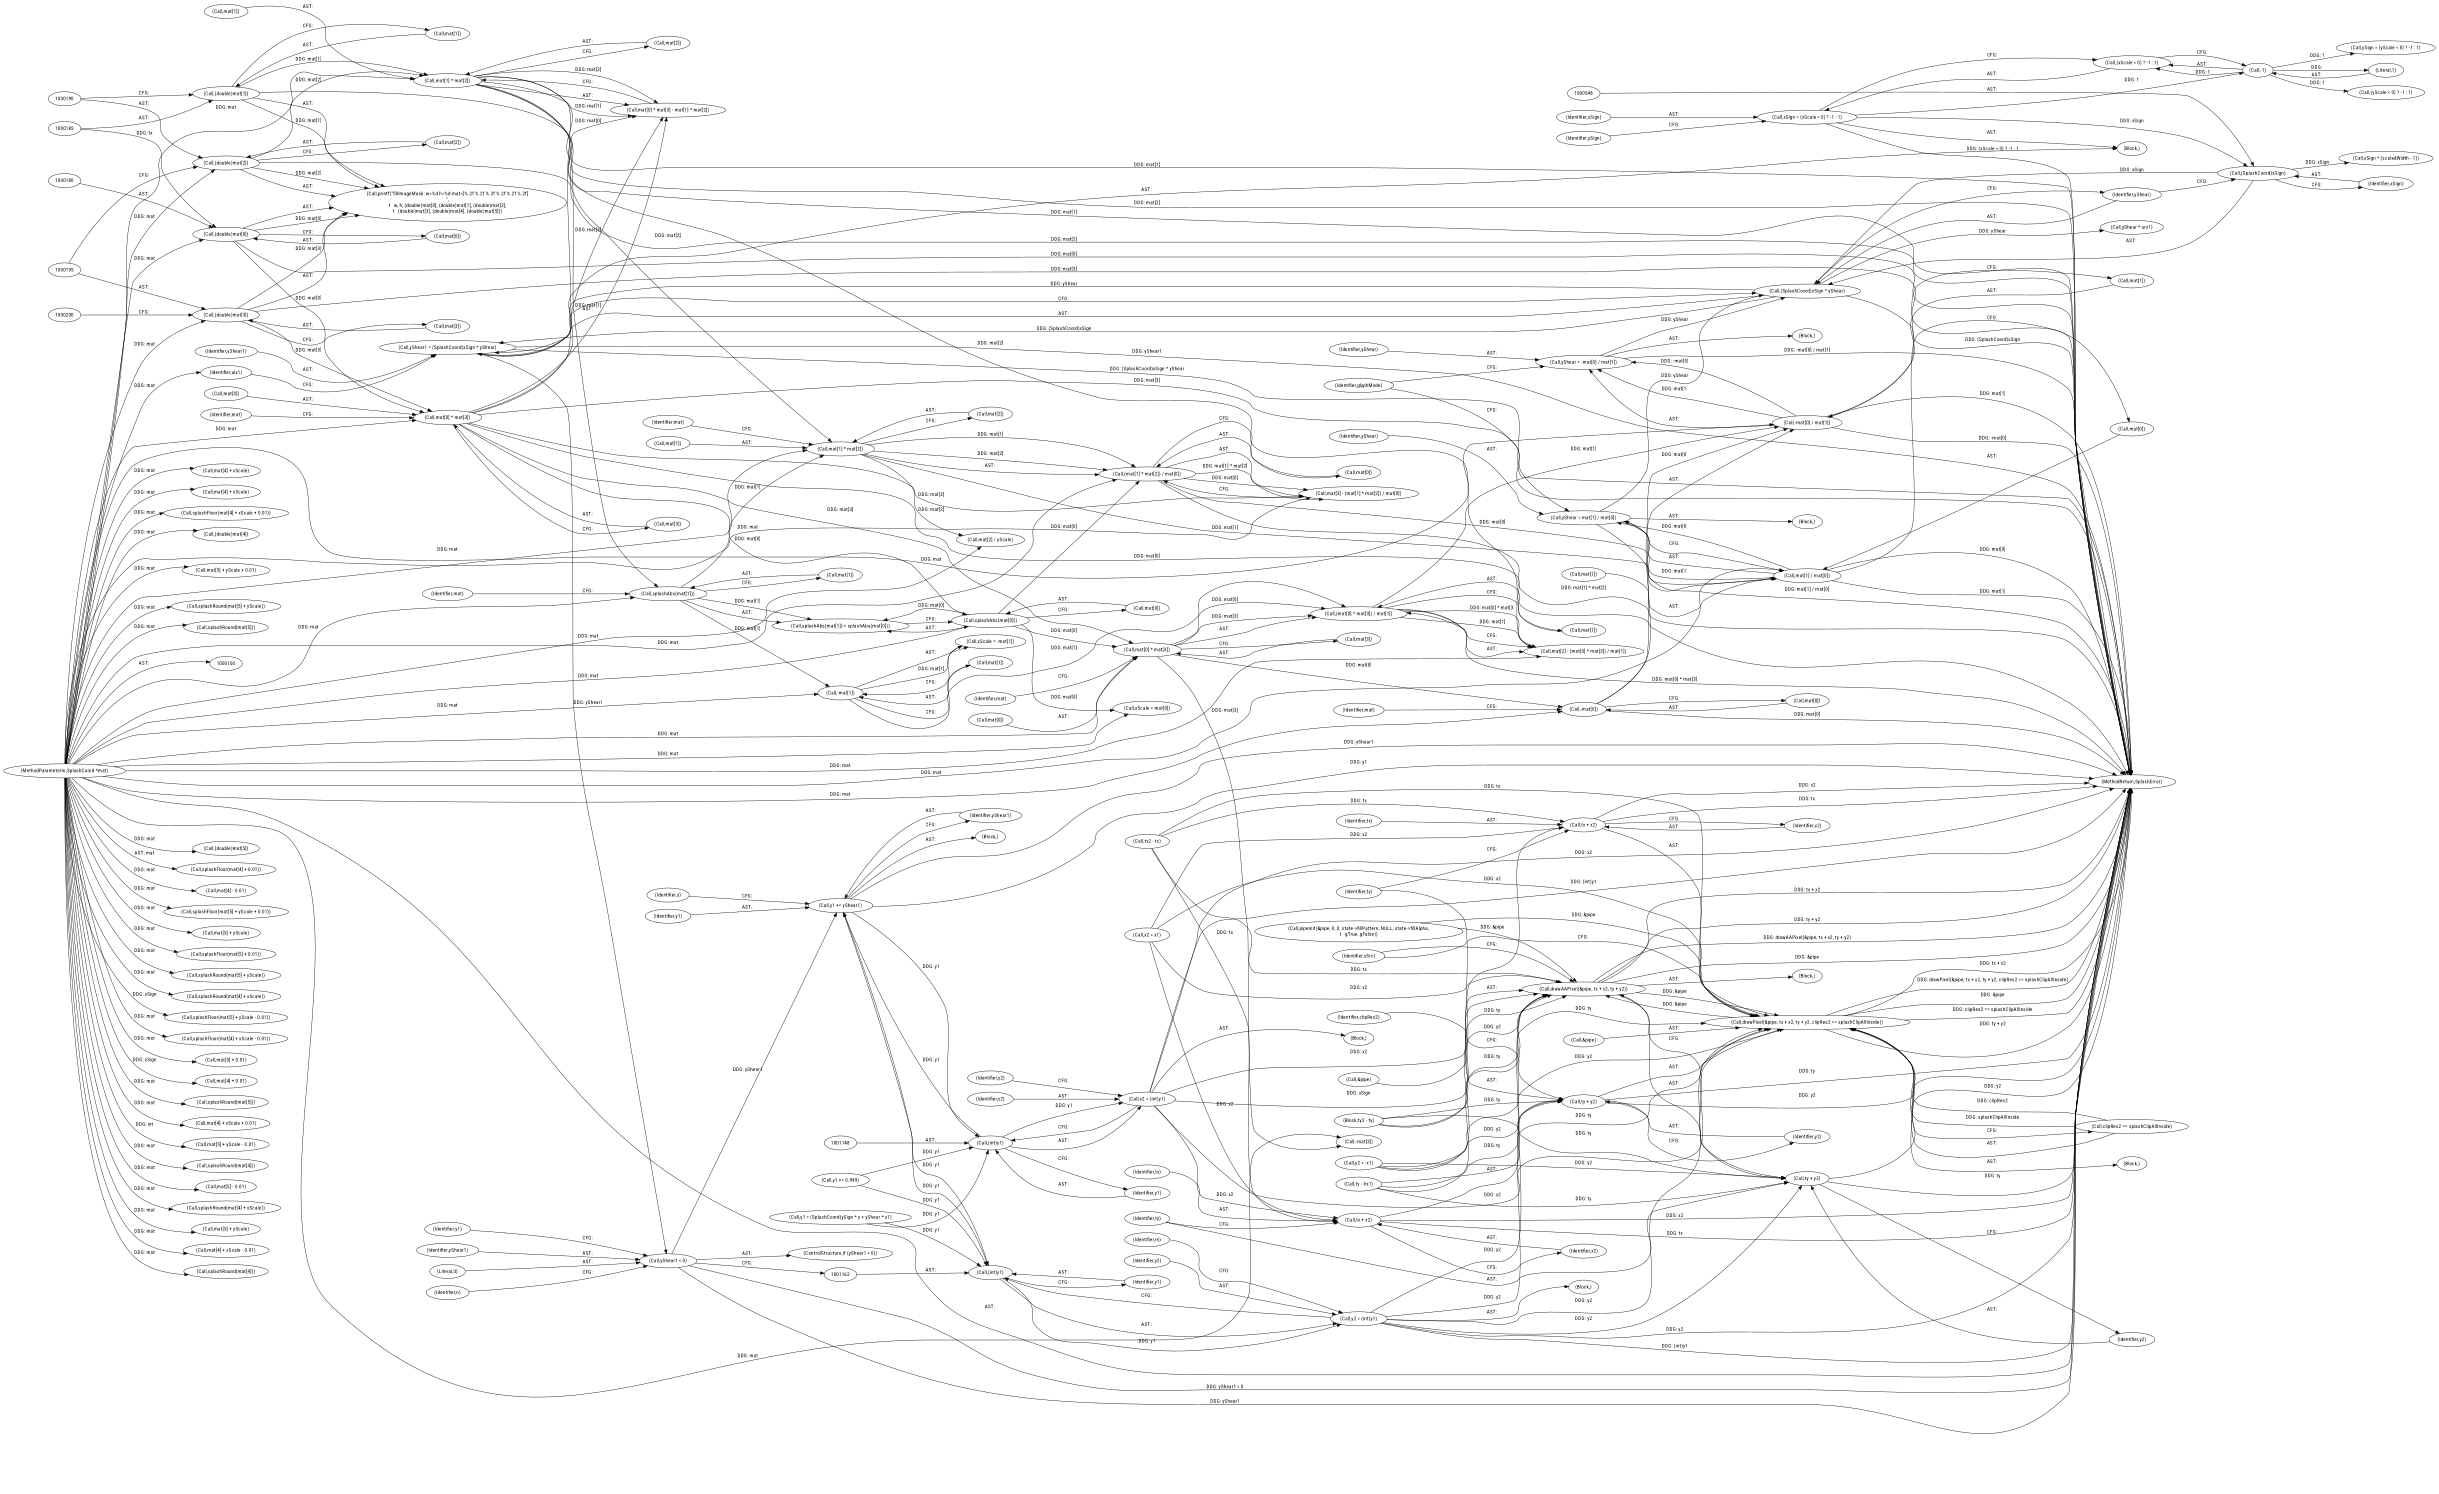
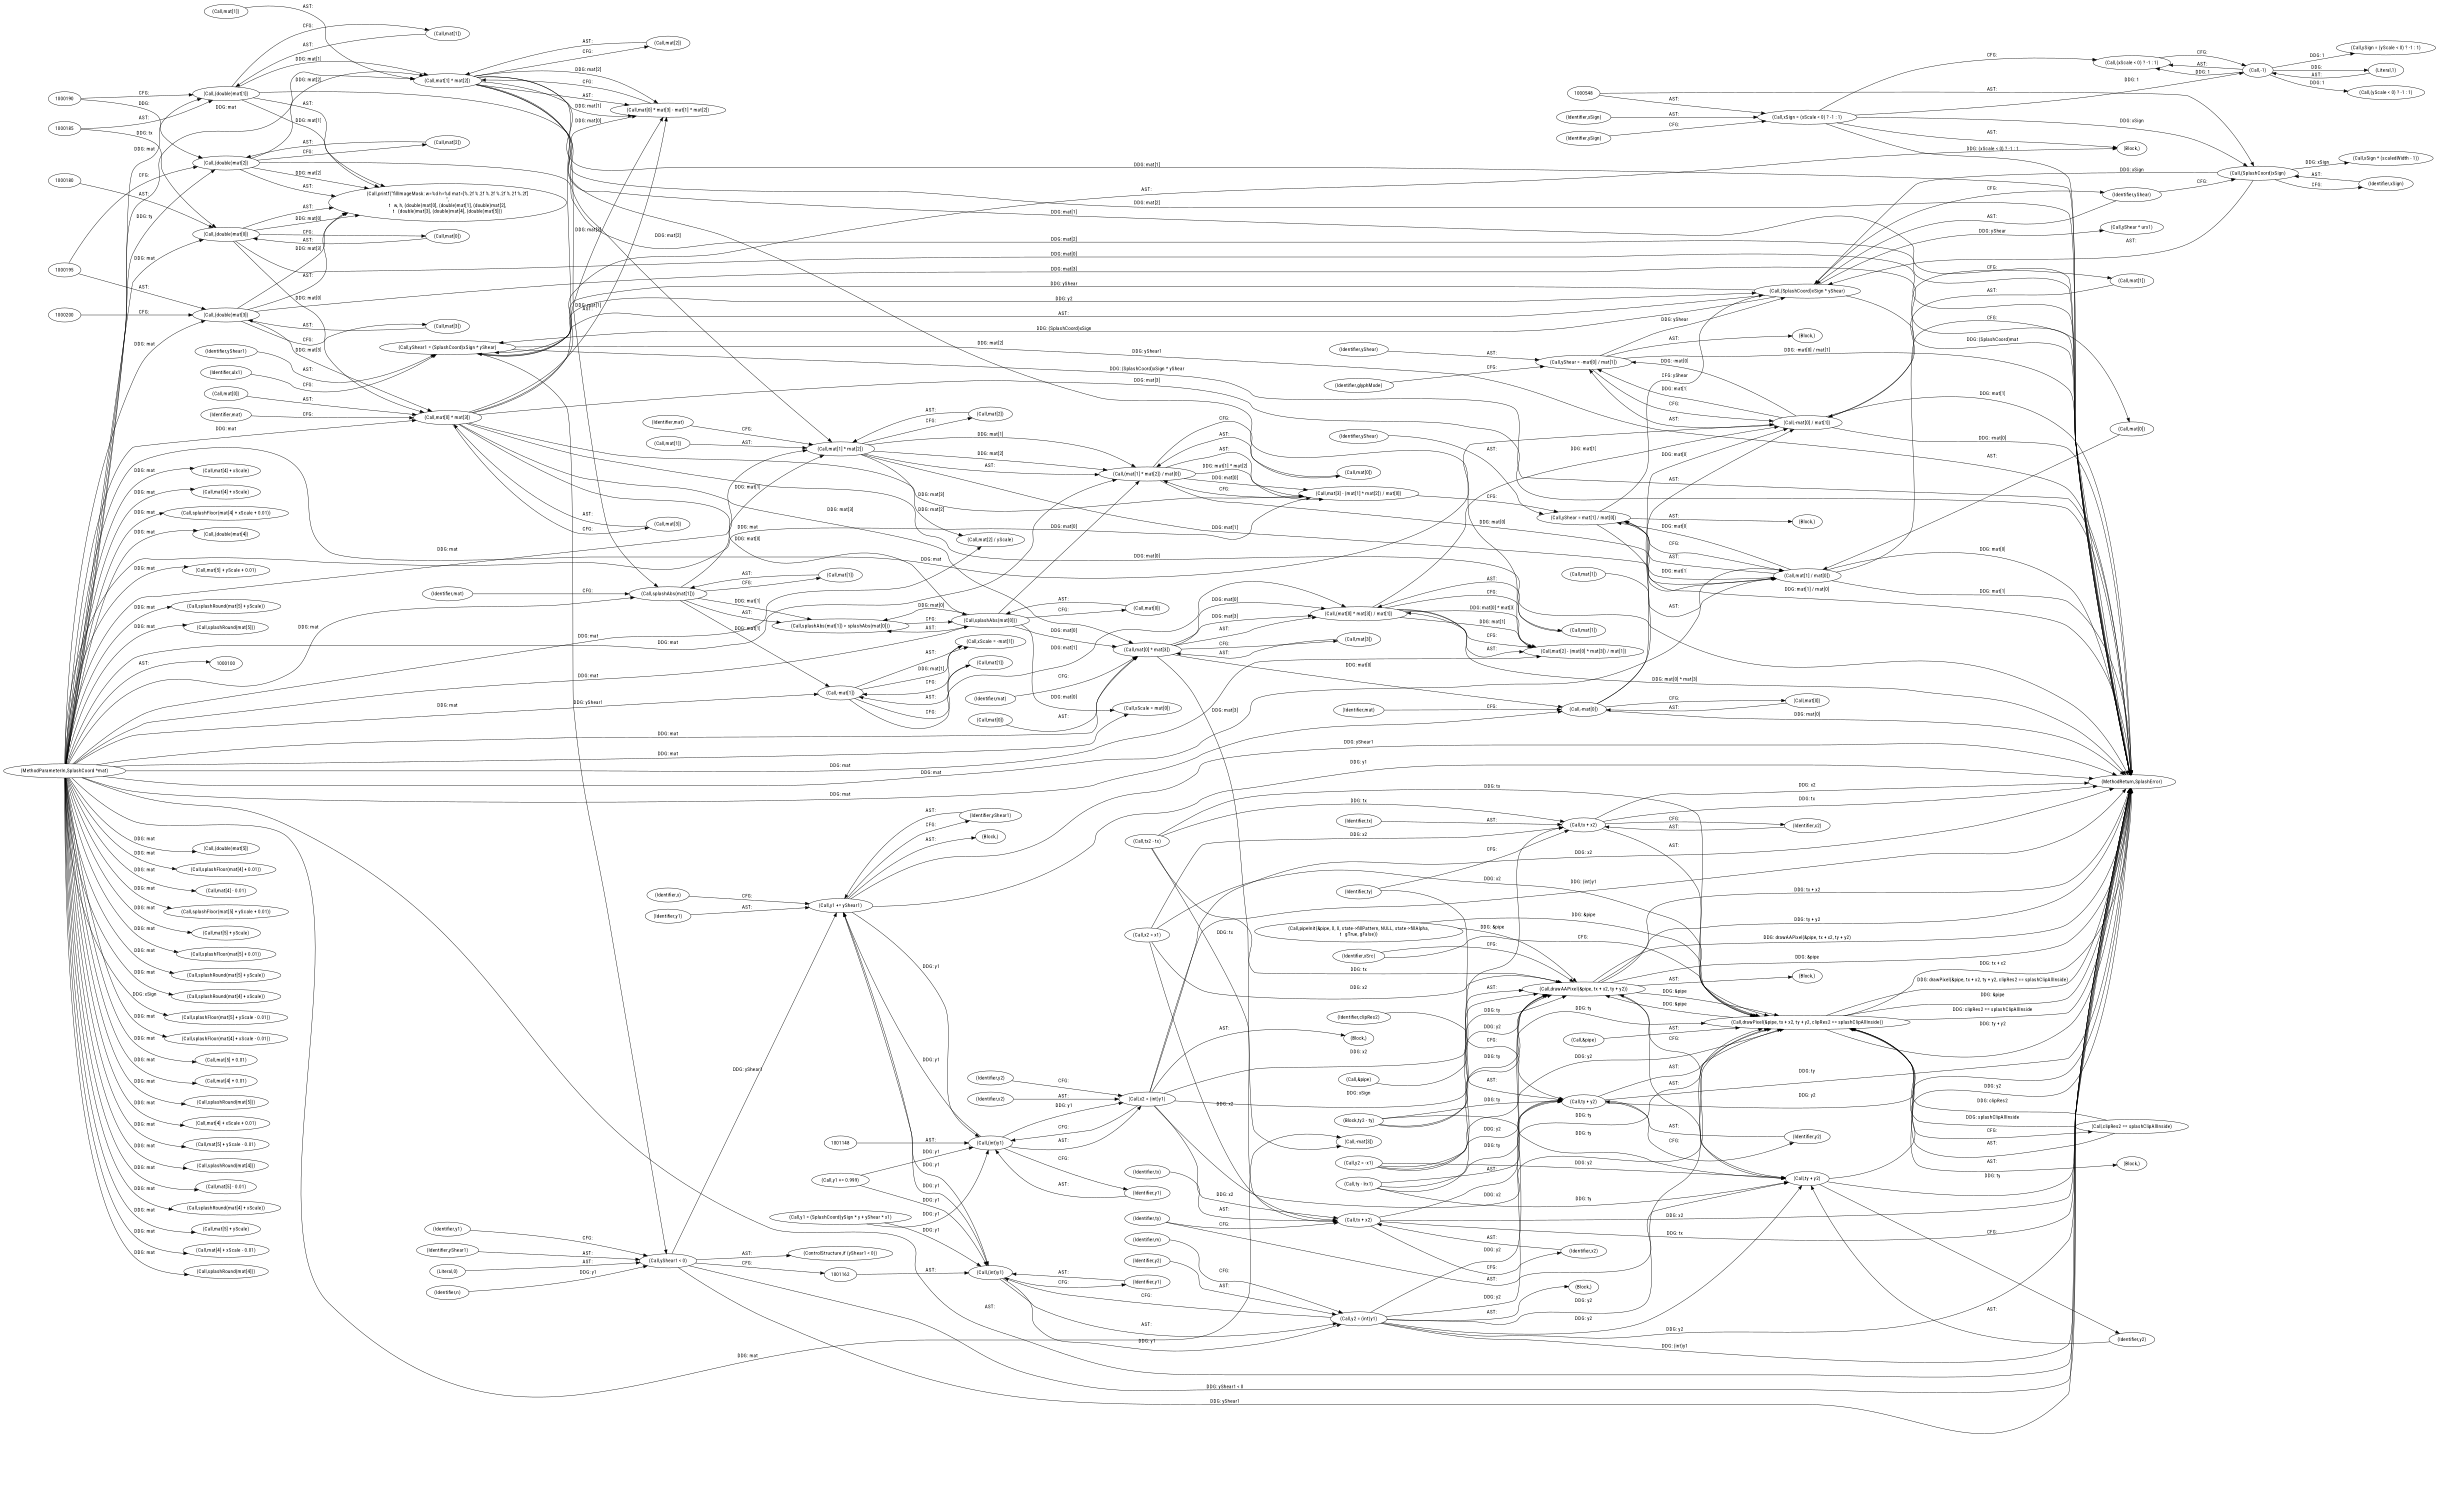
(1968, 79) -> (1680, 105)
(145, 104) -> (145, 104)
(145, 216) -> (145, 216)
(1064, 299) -> (1064, 299)
(1993, 339) -> (1993, 339)
(1675, 375) -> (1675, 375)
none -> (1675, 412)
(1495, 427) -> (1486, 501)
(107, 507) -> (116, 416)
(1661, 620) -> none
(145, 853) -> (145, 853)
(145, 1060) -> (145, 1060)
(145, 1124) -> (145, 1124)
(588, 1272) -> (588, 1272)
